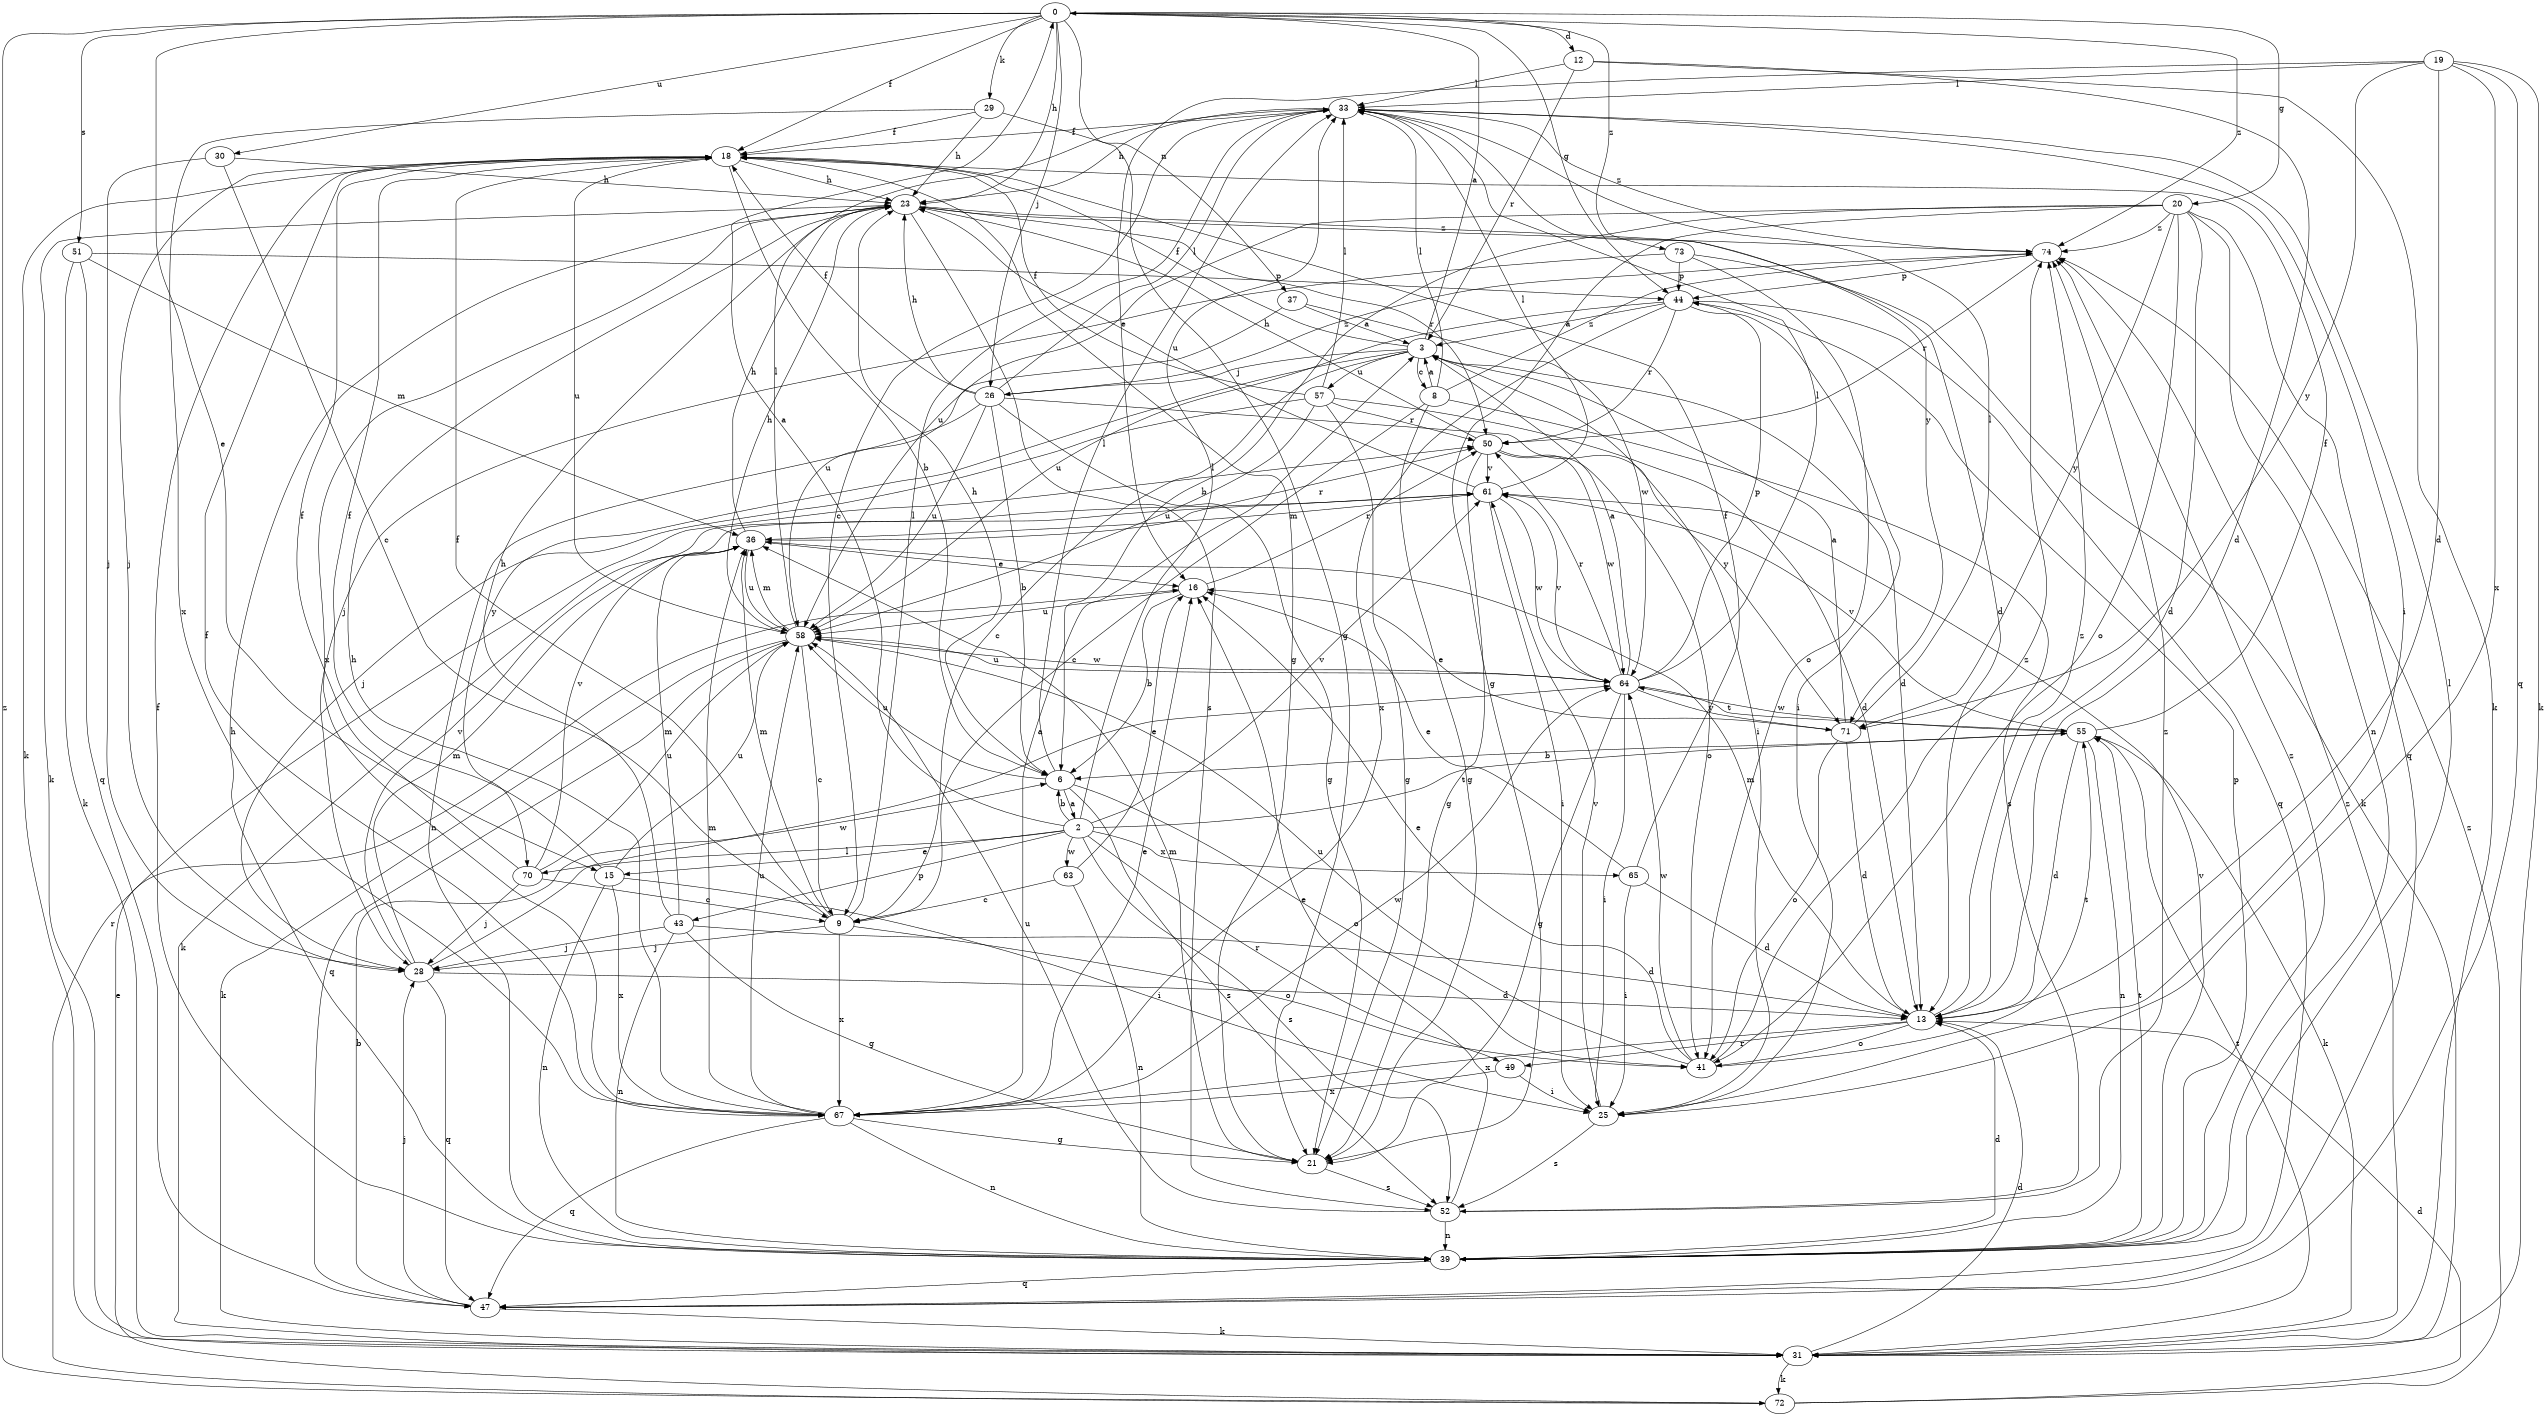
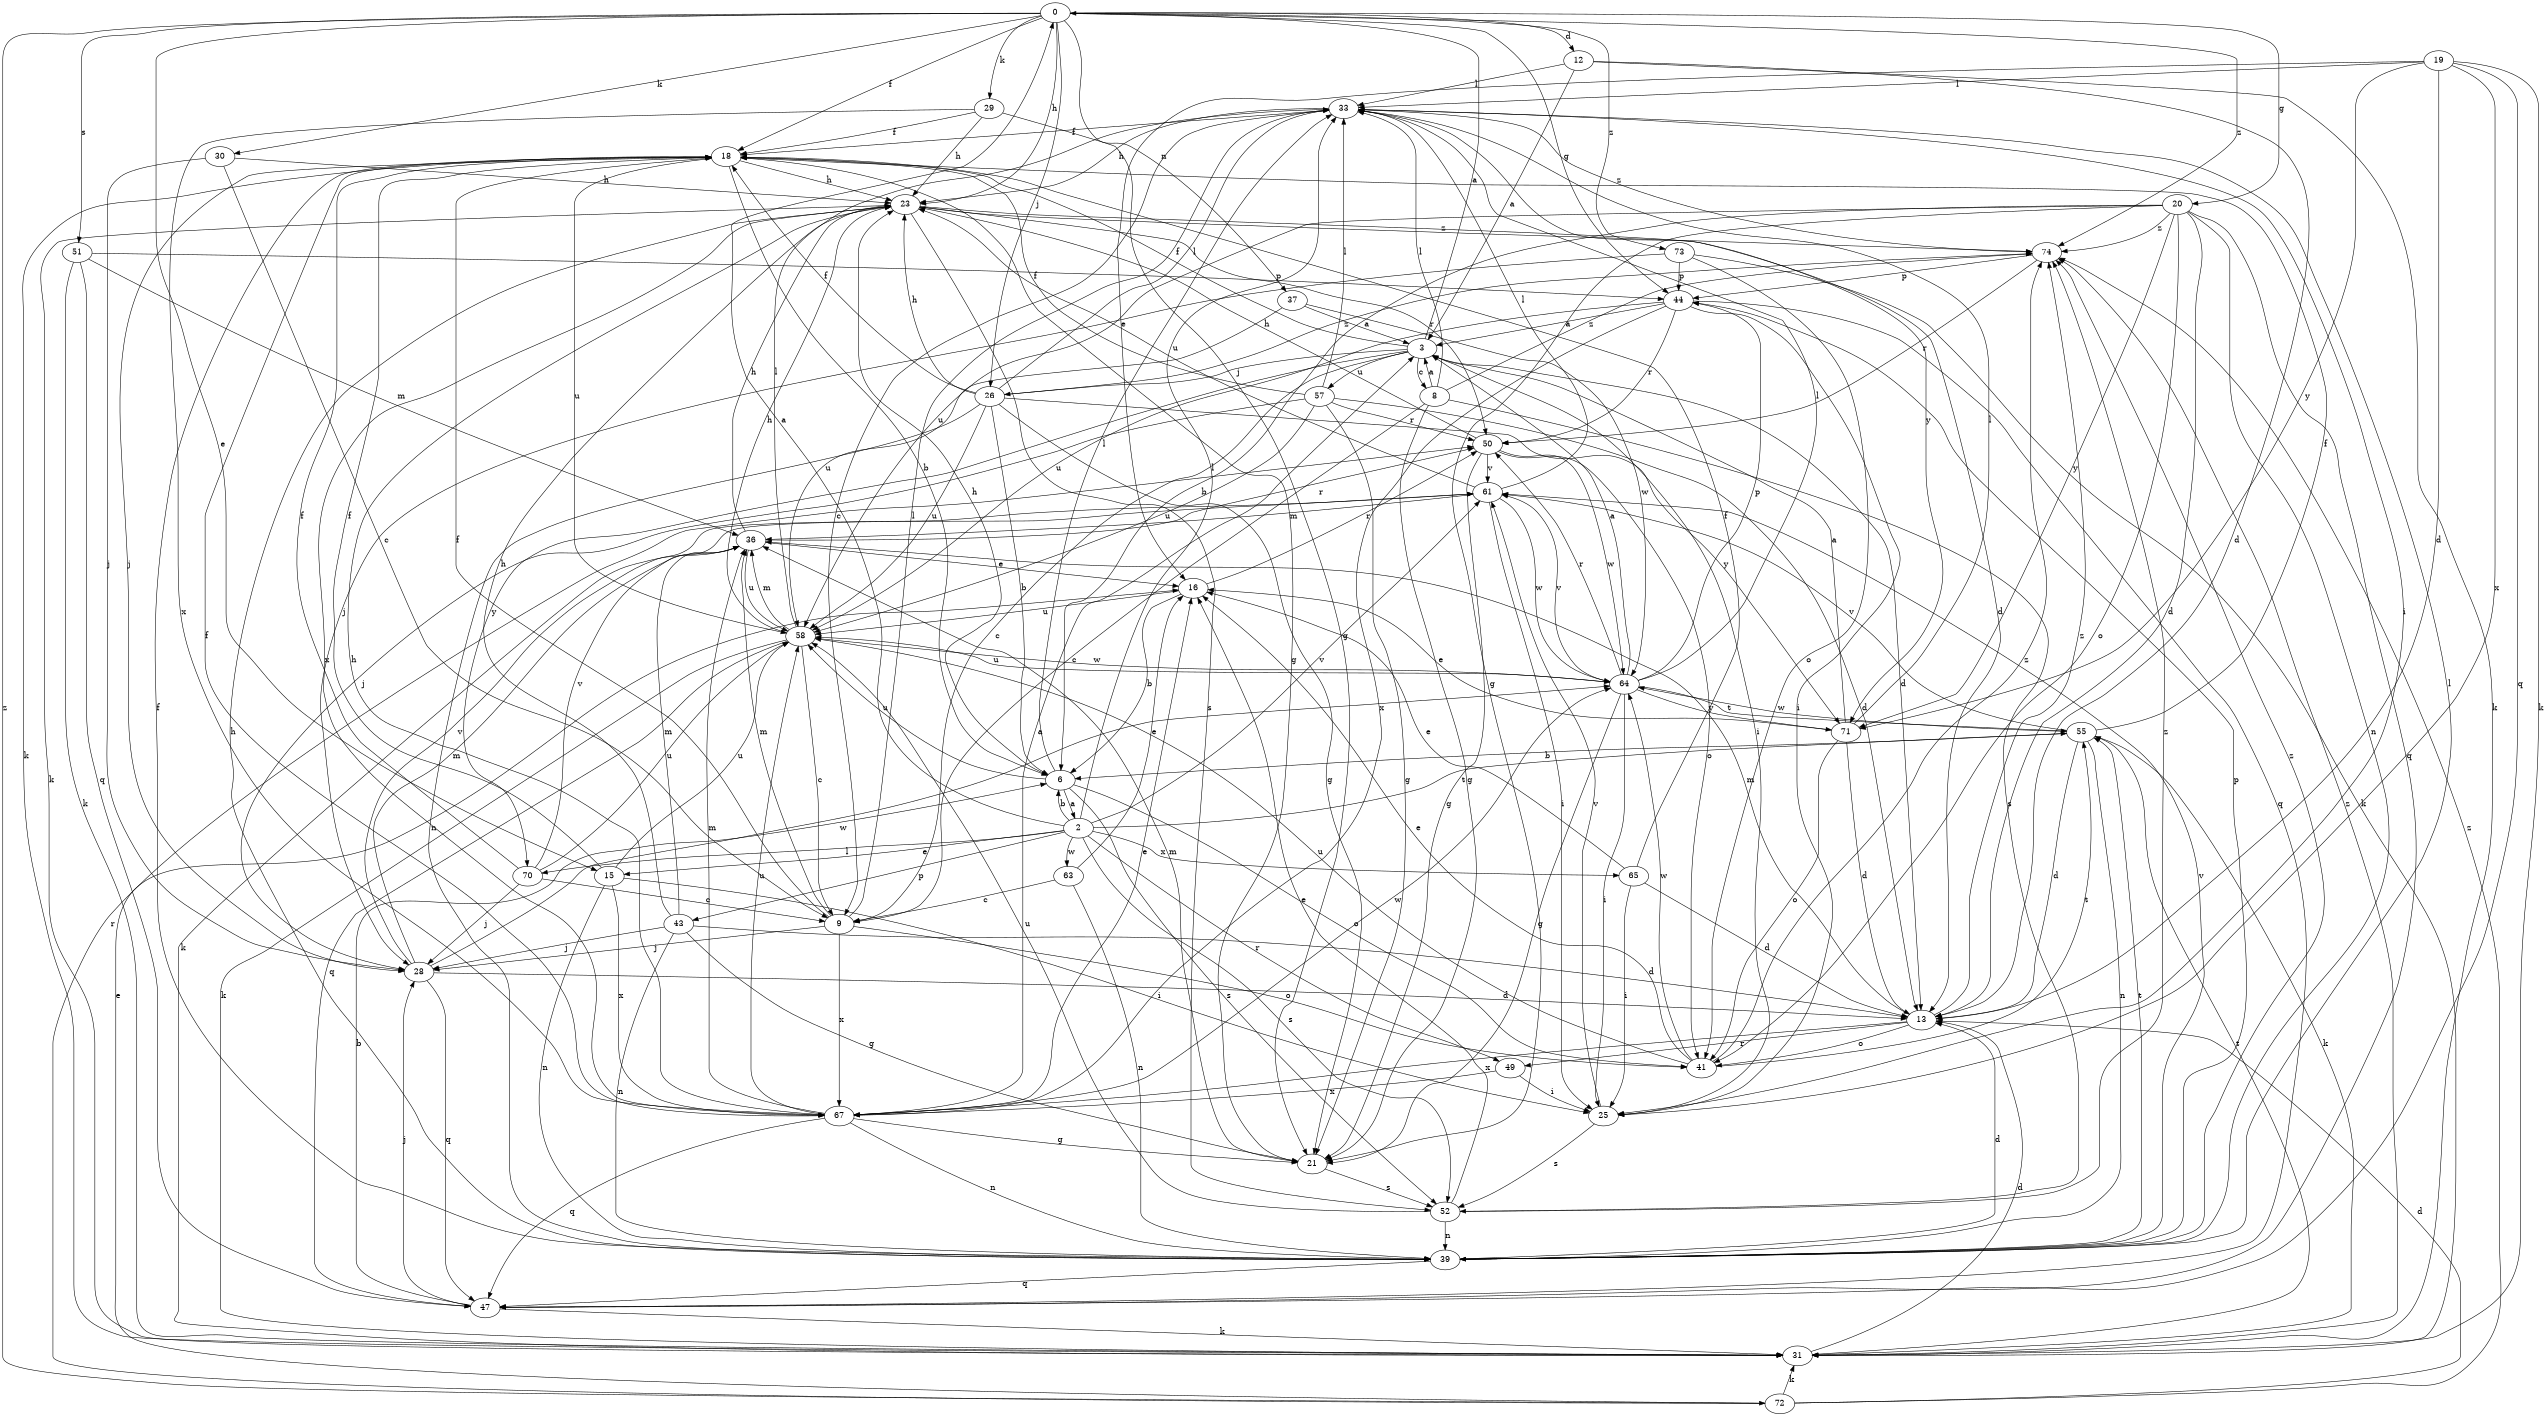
(660, 85) -> (660, 85)
(1512, 205) -> (1512, 205)
(1781, 1375) -> (1788, 1382)
